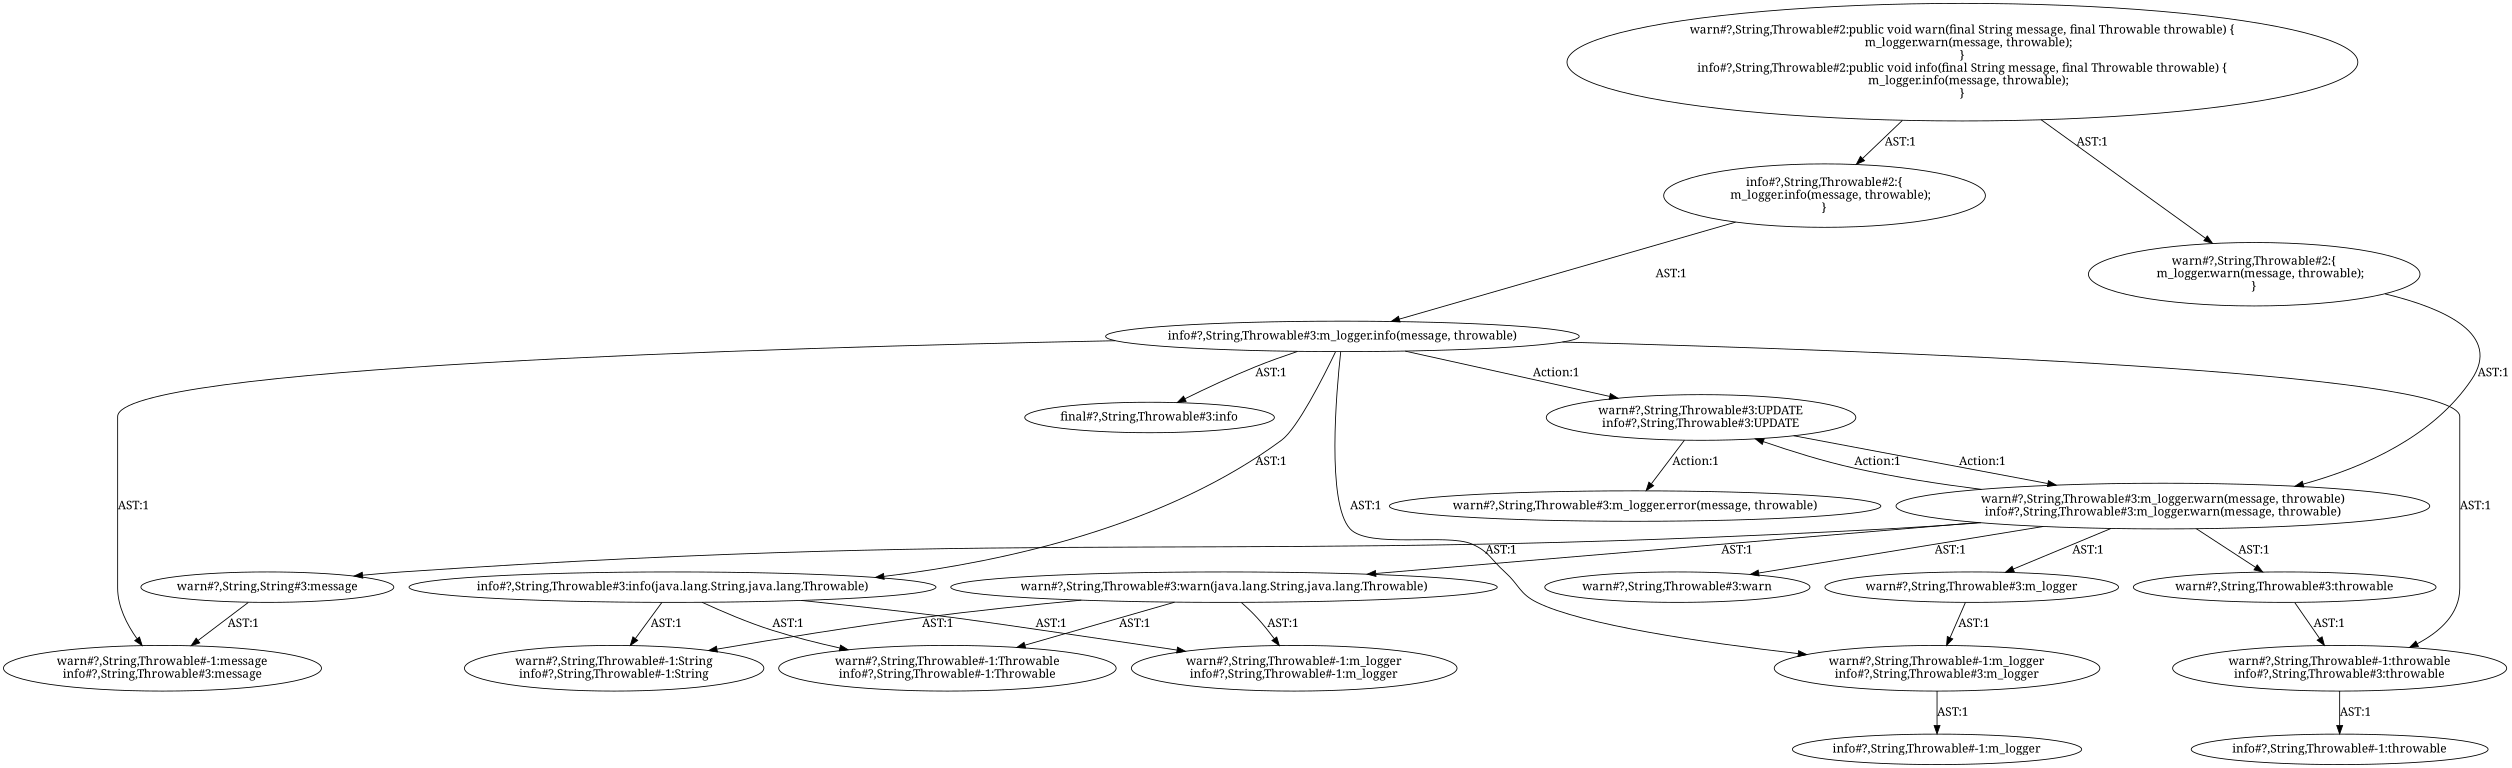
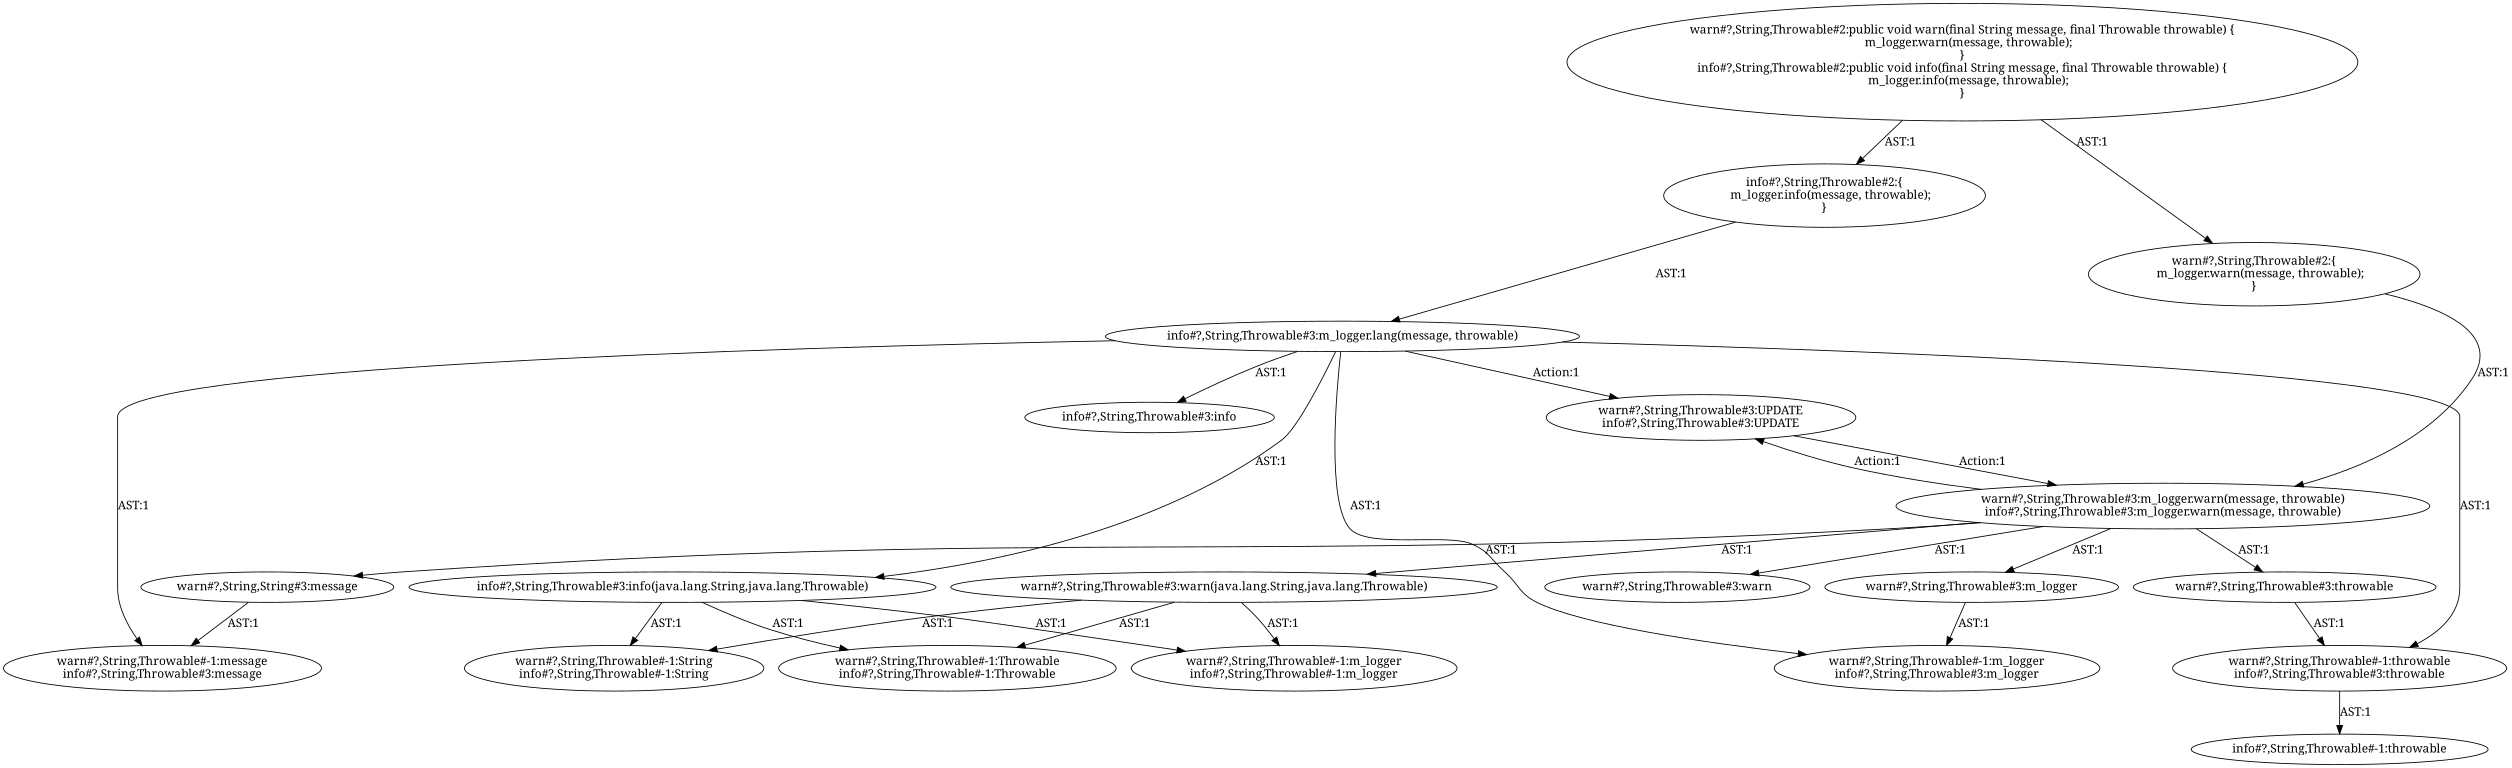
(1342, 336) -> (1342, 336)
(1150, 417) -> (1150, 417)
(1635, 506) -> none
(1937, 749) -> none
